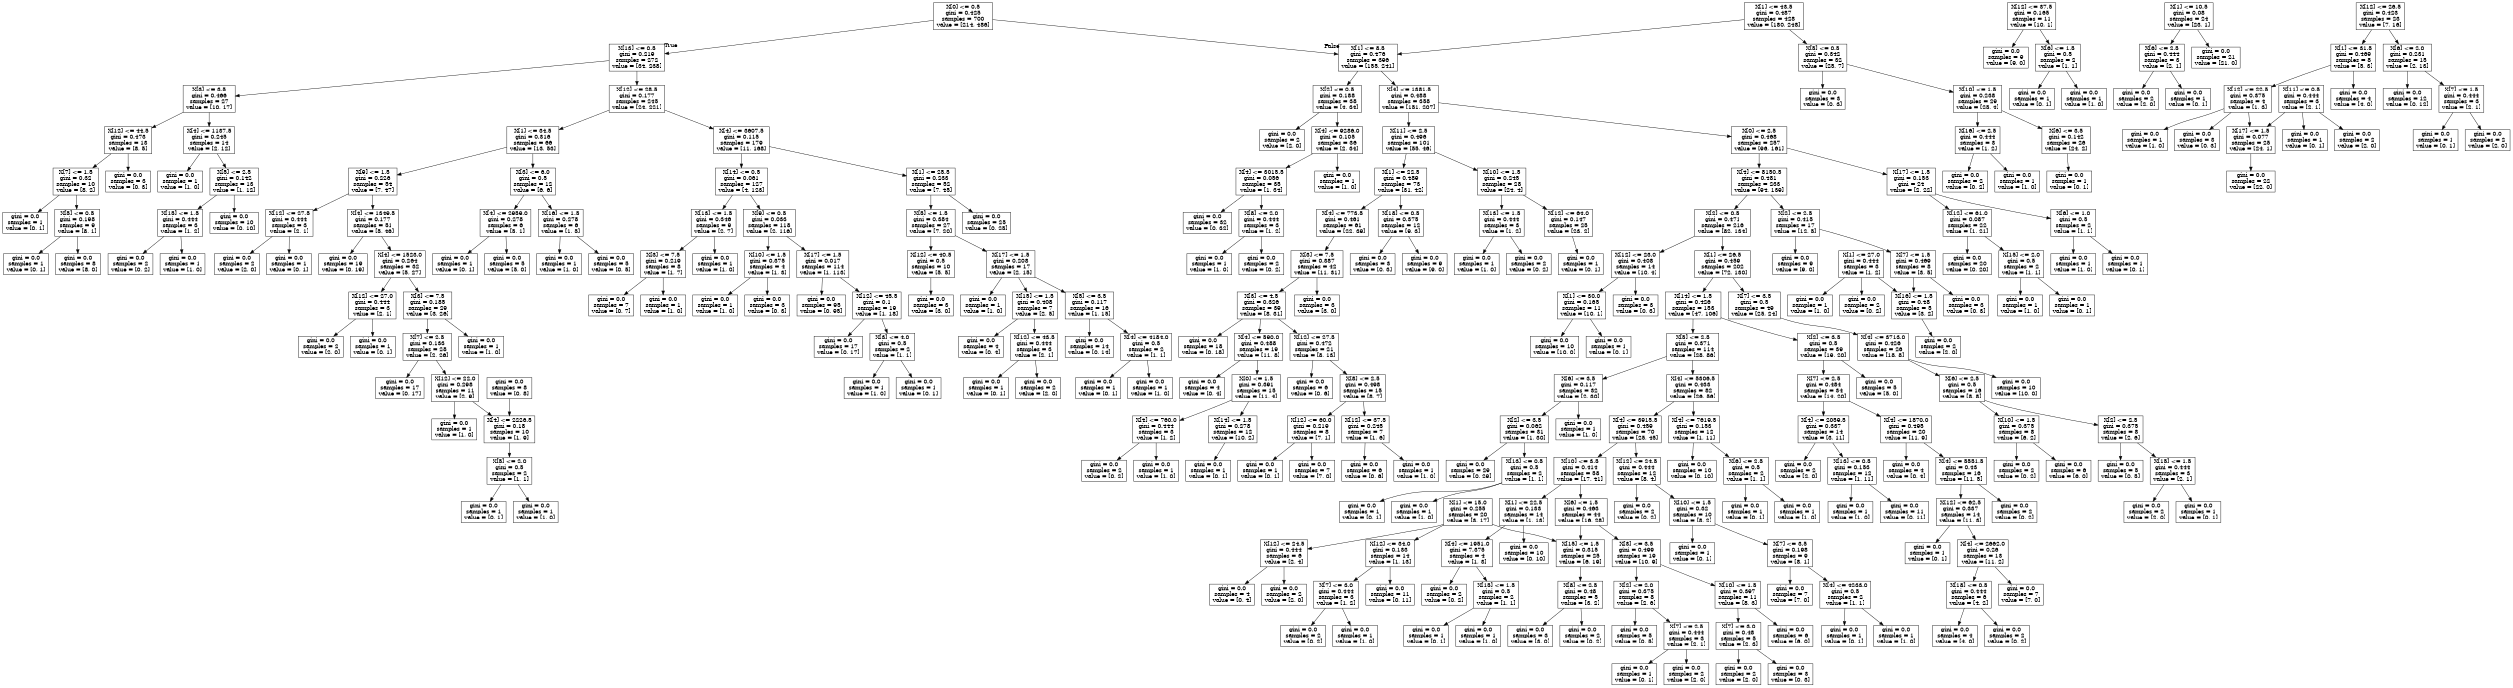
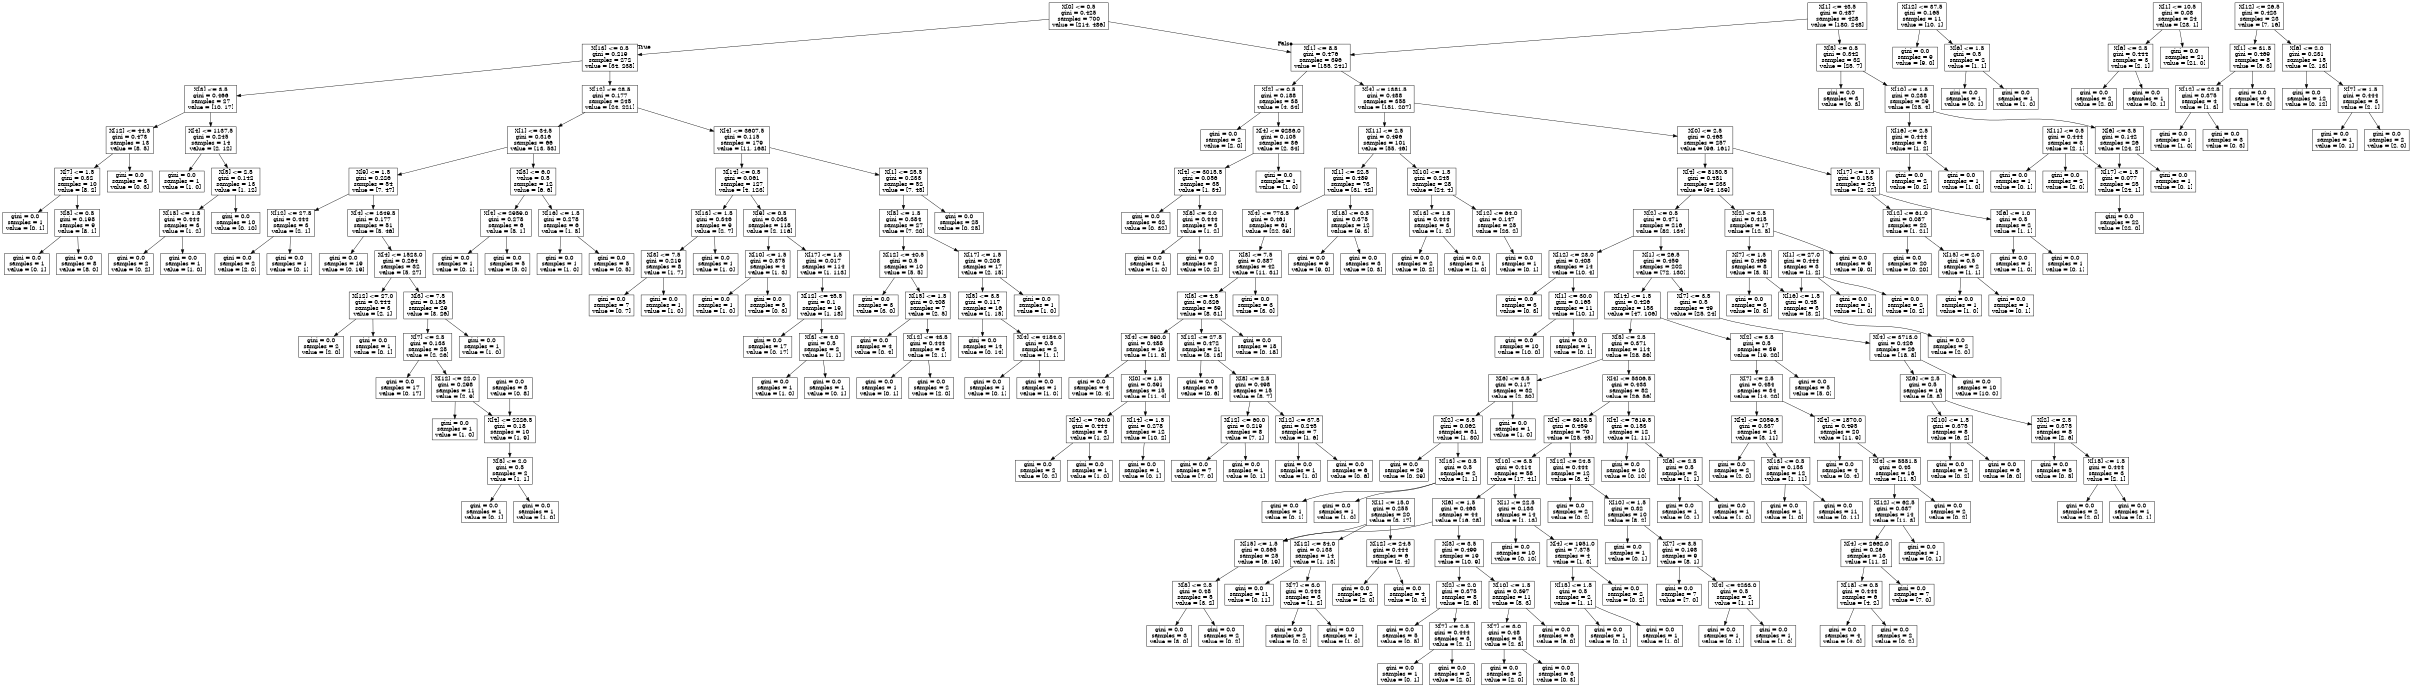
(2249, 117) -> (2119, 159)
(533, 182) -> (533, 182)
(1911, 182) -> (1855, 182)
(1022, 283) -> (915, 283)
(821, 305) -> none
(1580, 553) -> (1259, 553)
